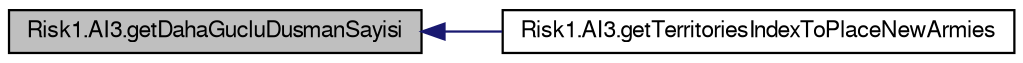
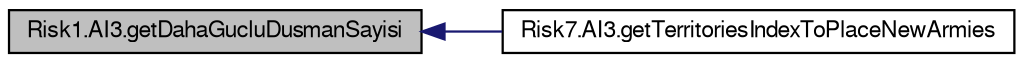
(759, 32) -> (759, 32)
